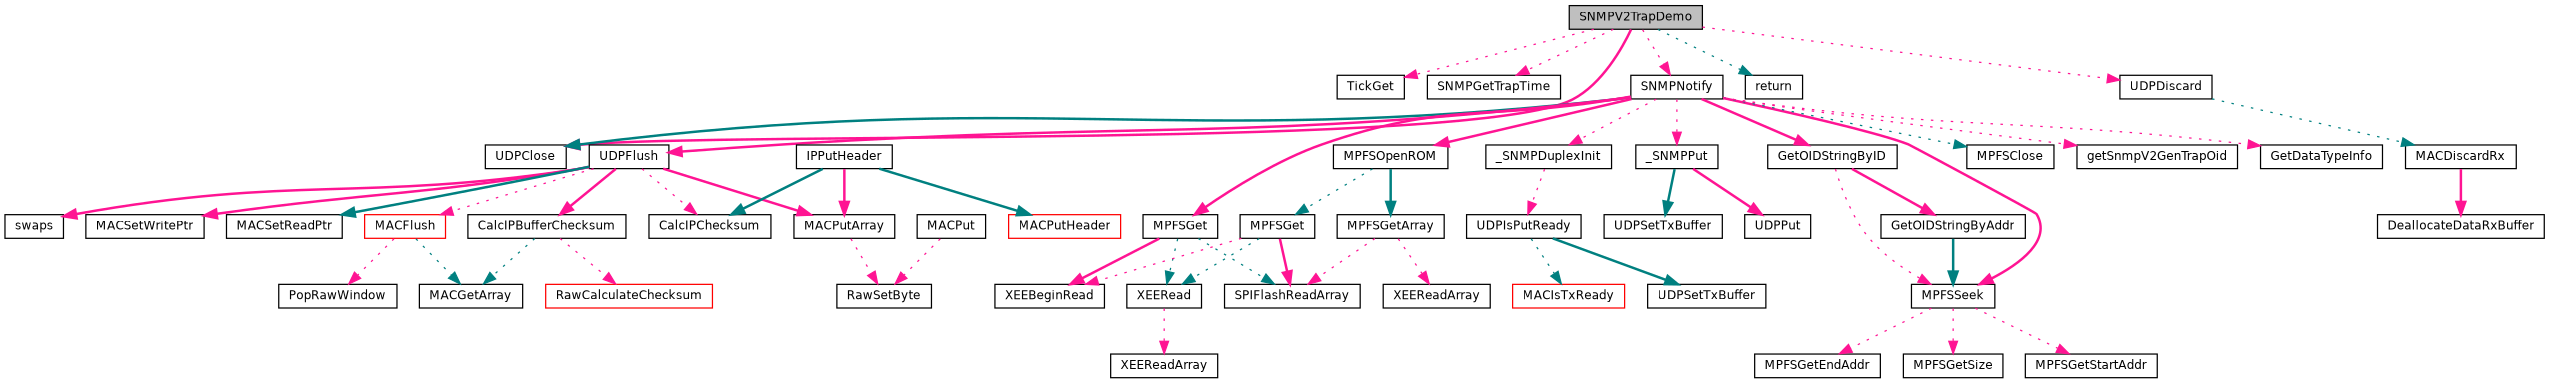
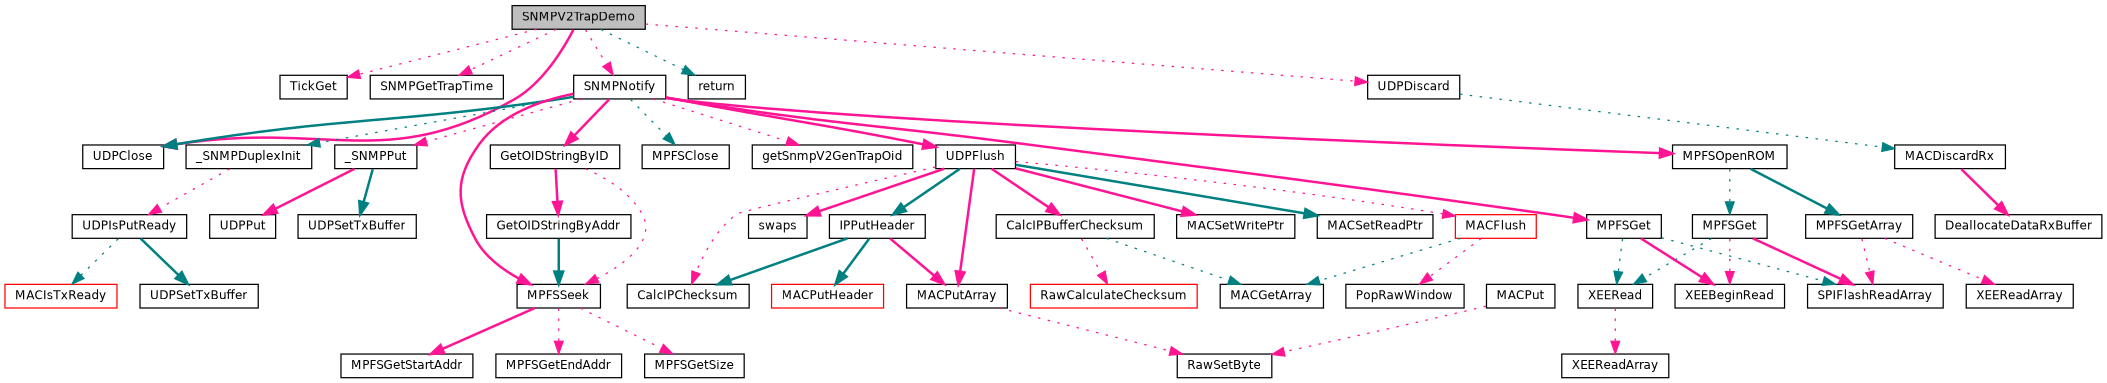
(1618, 119) -> (434, 122)
(2322, 157) -> none
none -> (932, 188)
(2017, 328) -> (489, 329)
